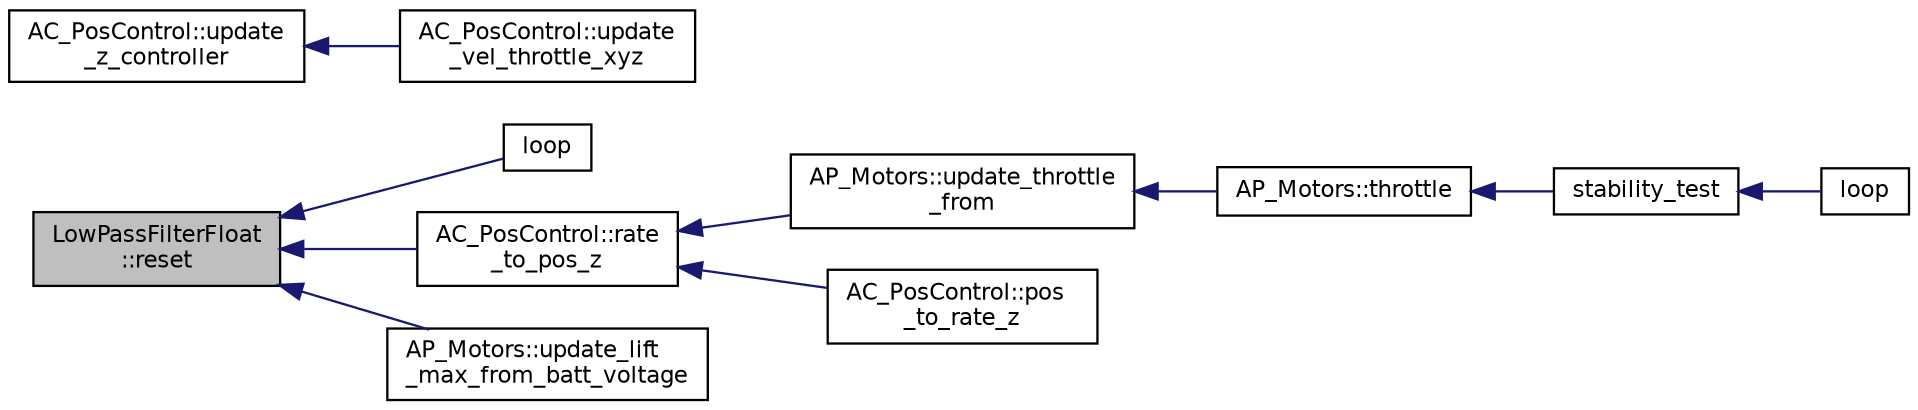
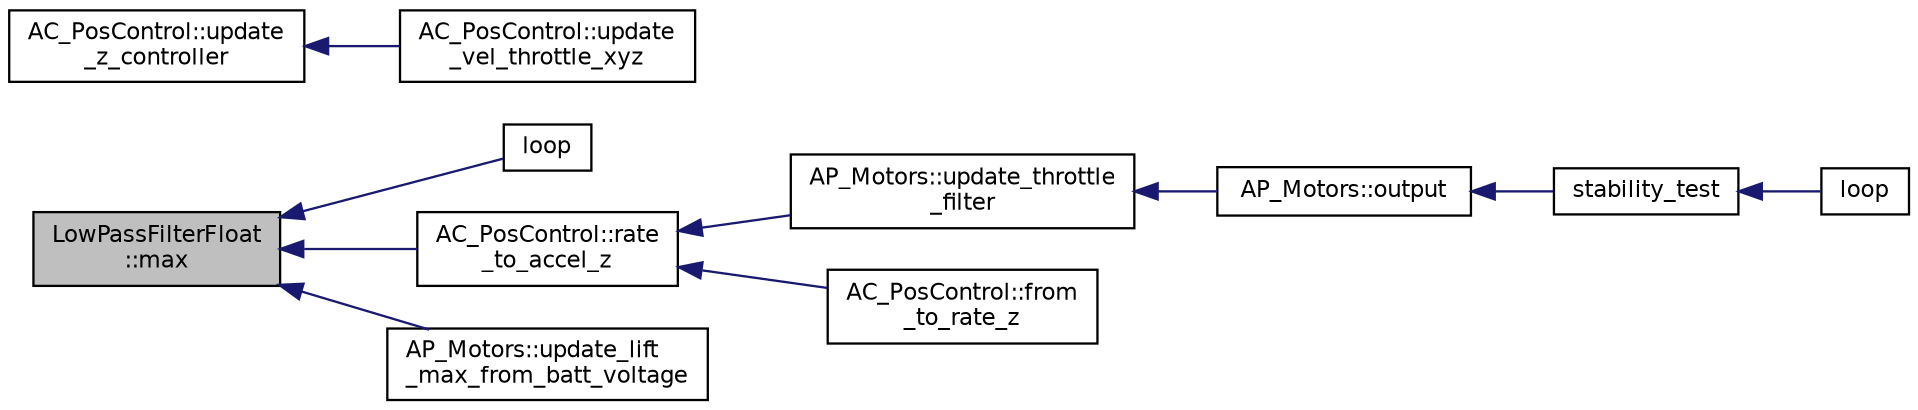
(963, 191) -> (963, 191)
(1344, 191) -> (1344, 191)
(157, 249) -> (157, 249)
(548, 249) -> (548, 249)
(963, 307) -> (963, 307)
